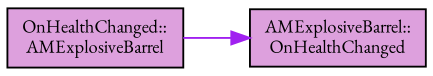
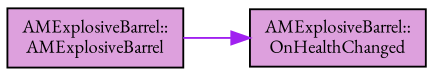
(95, 38) -> (95, 38)
